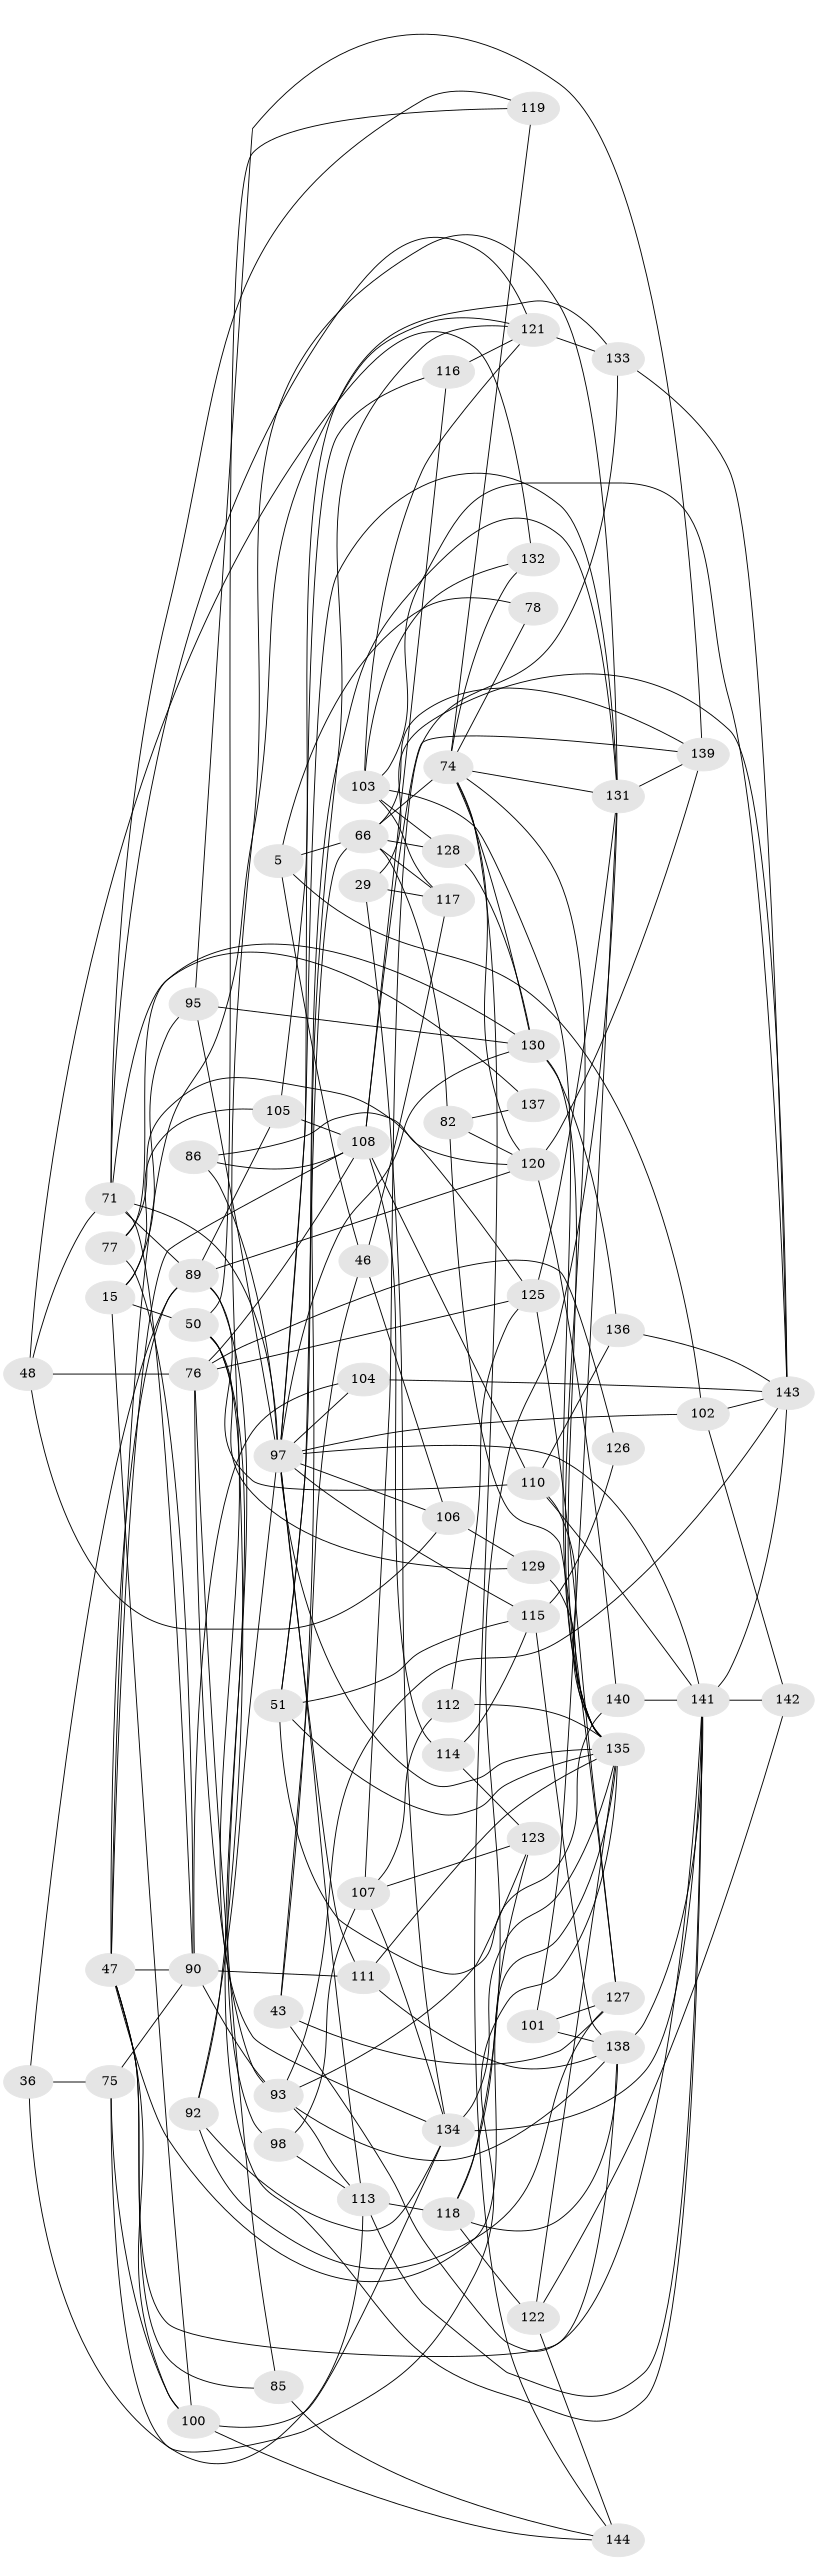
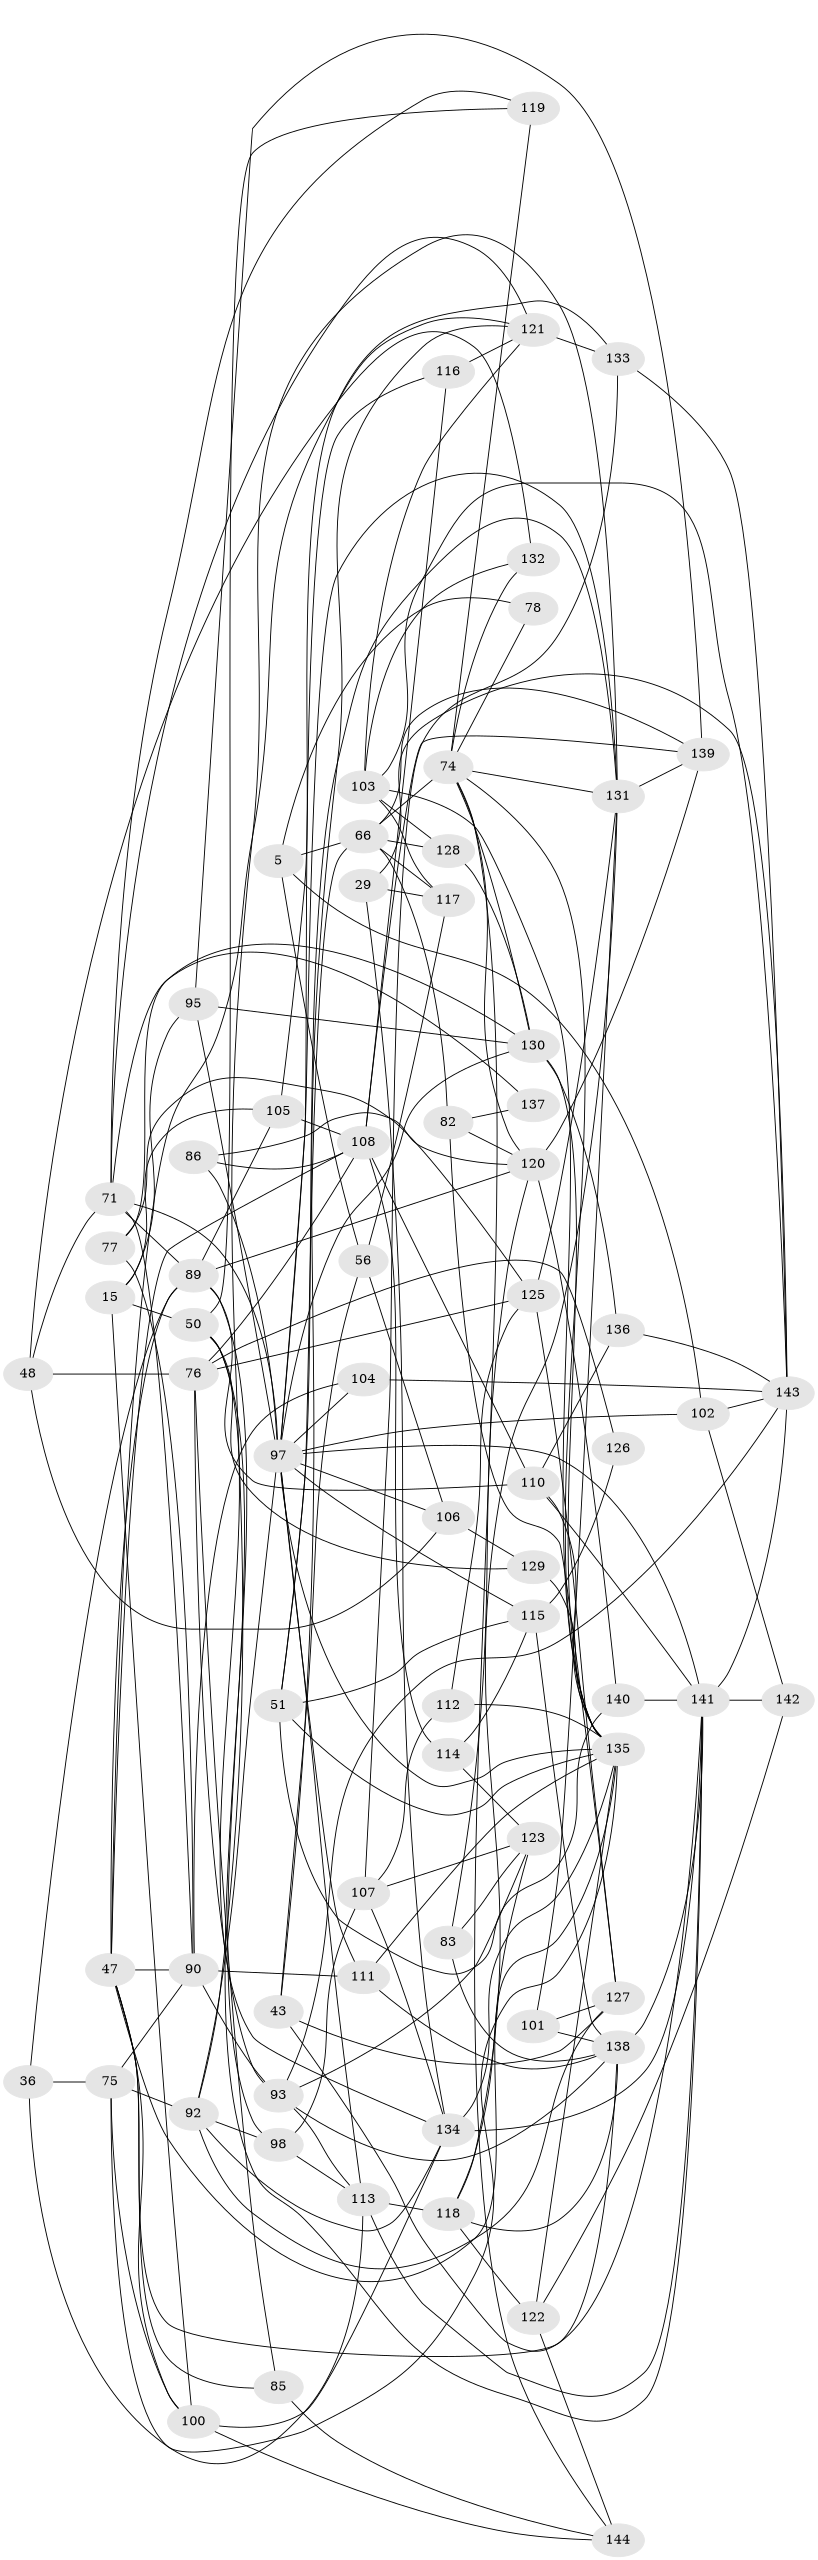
(364, 1261) -> (364, 1261)
none -> (448, 1943)
none -> (156, 2100)
none -> (236, 2129)
